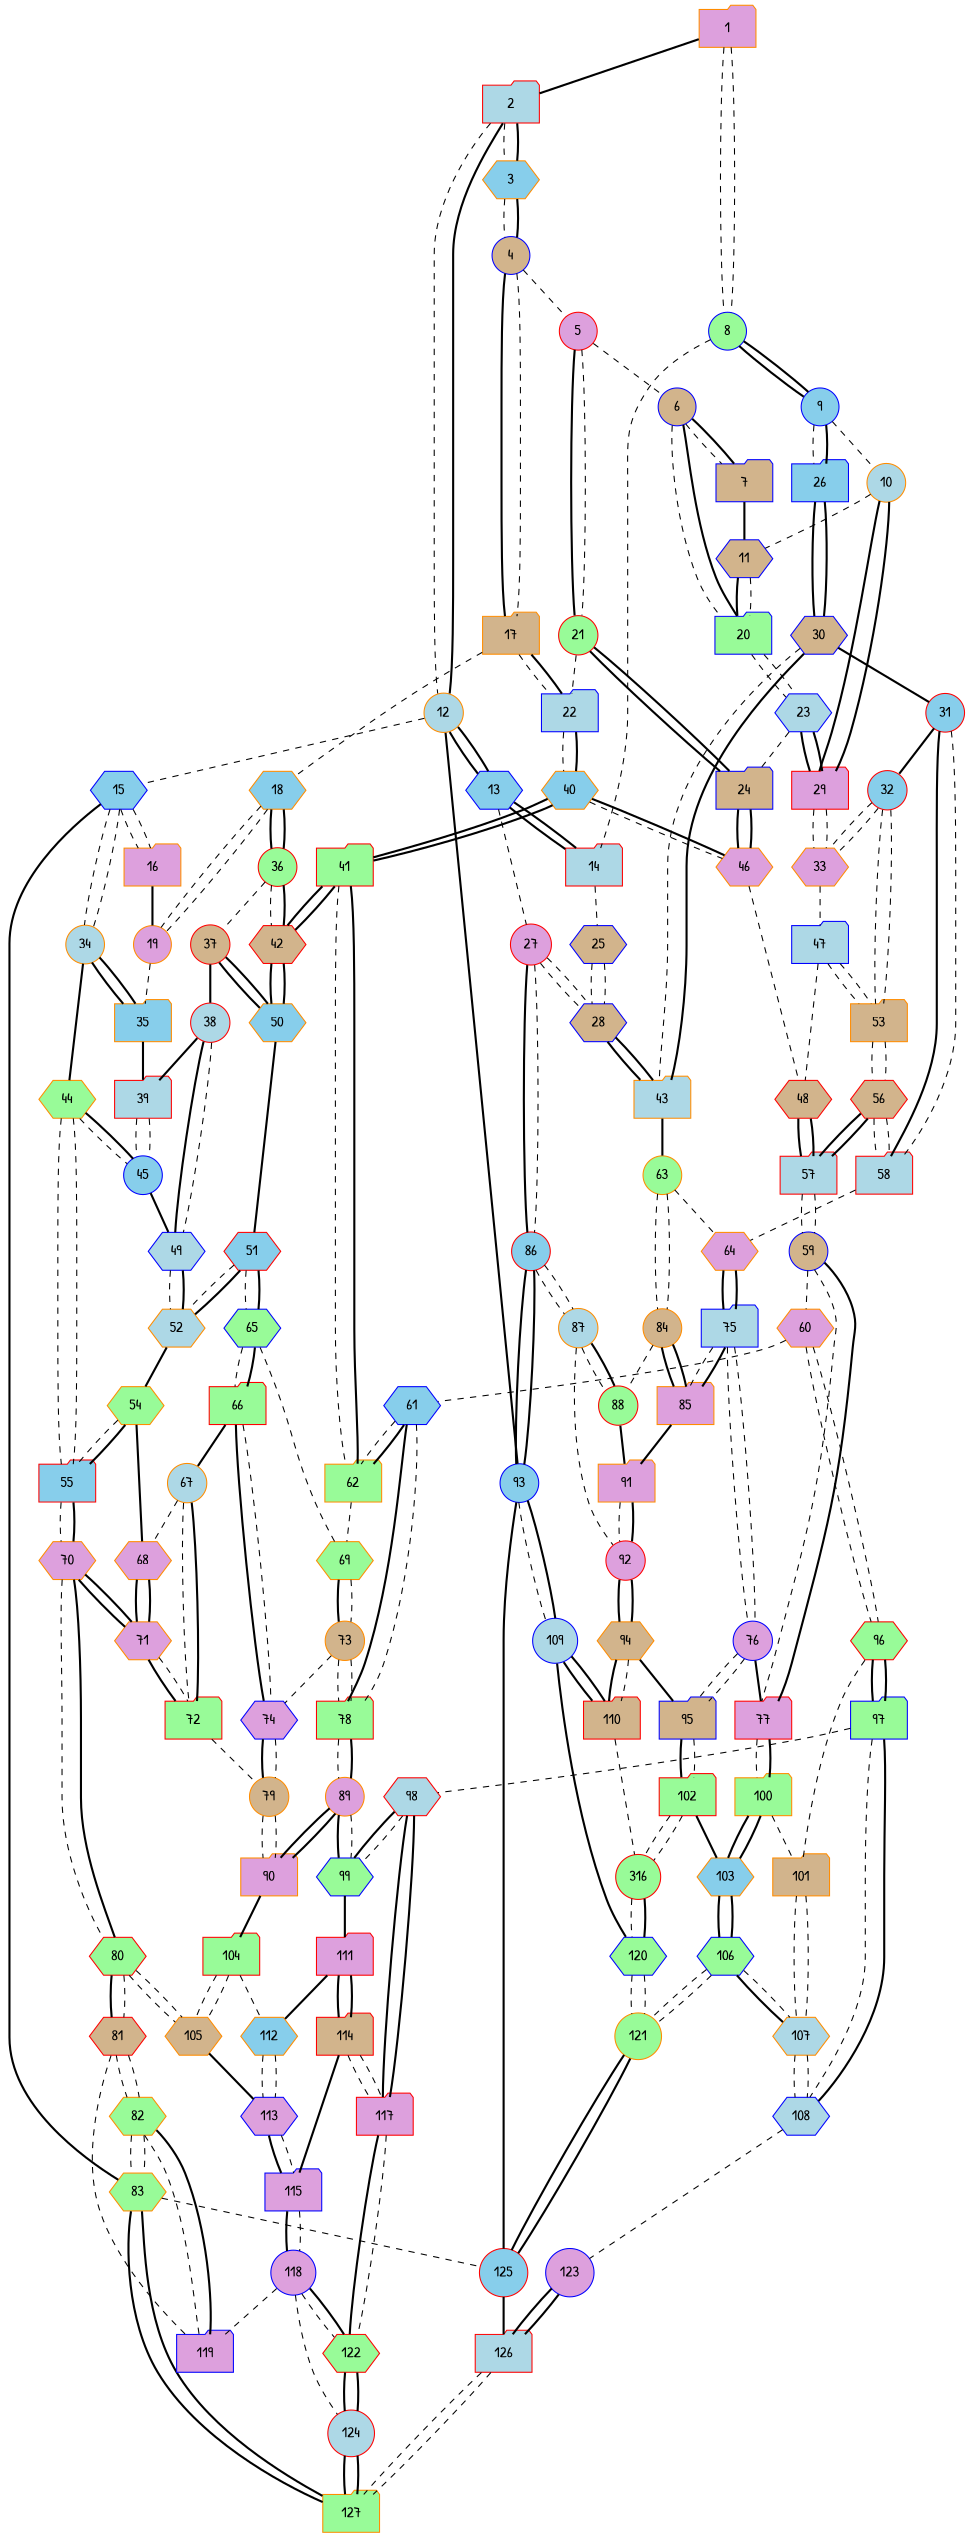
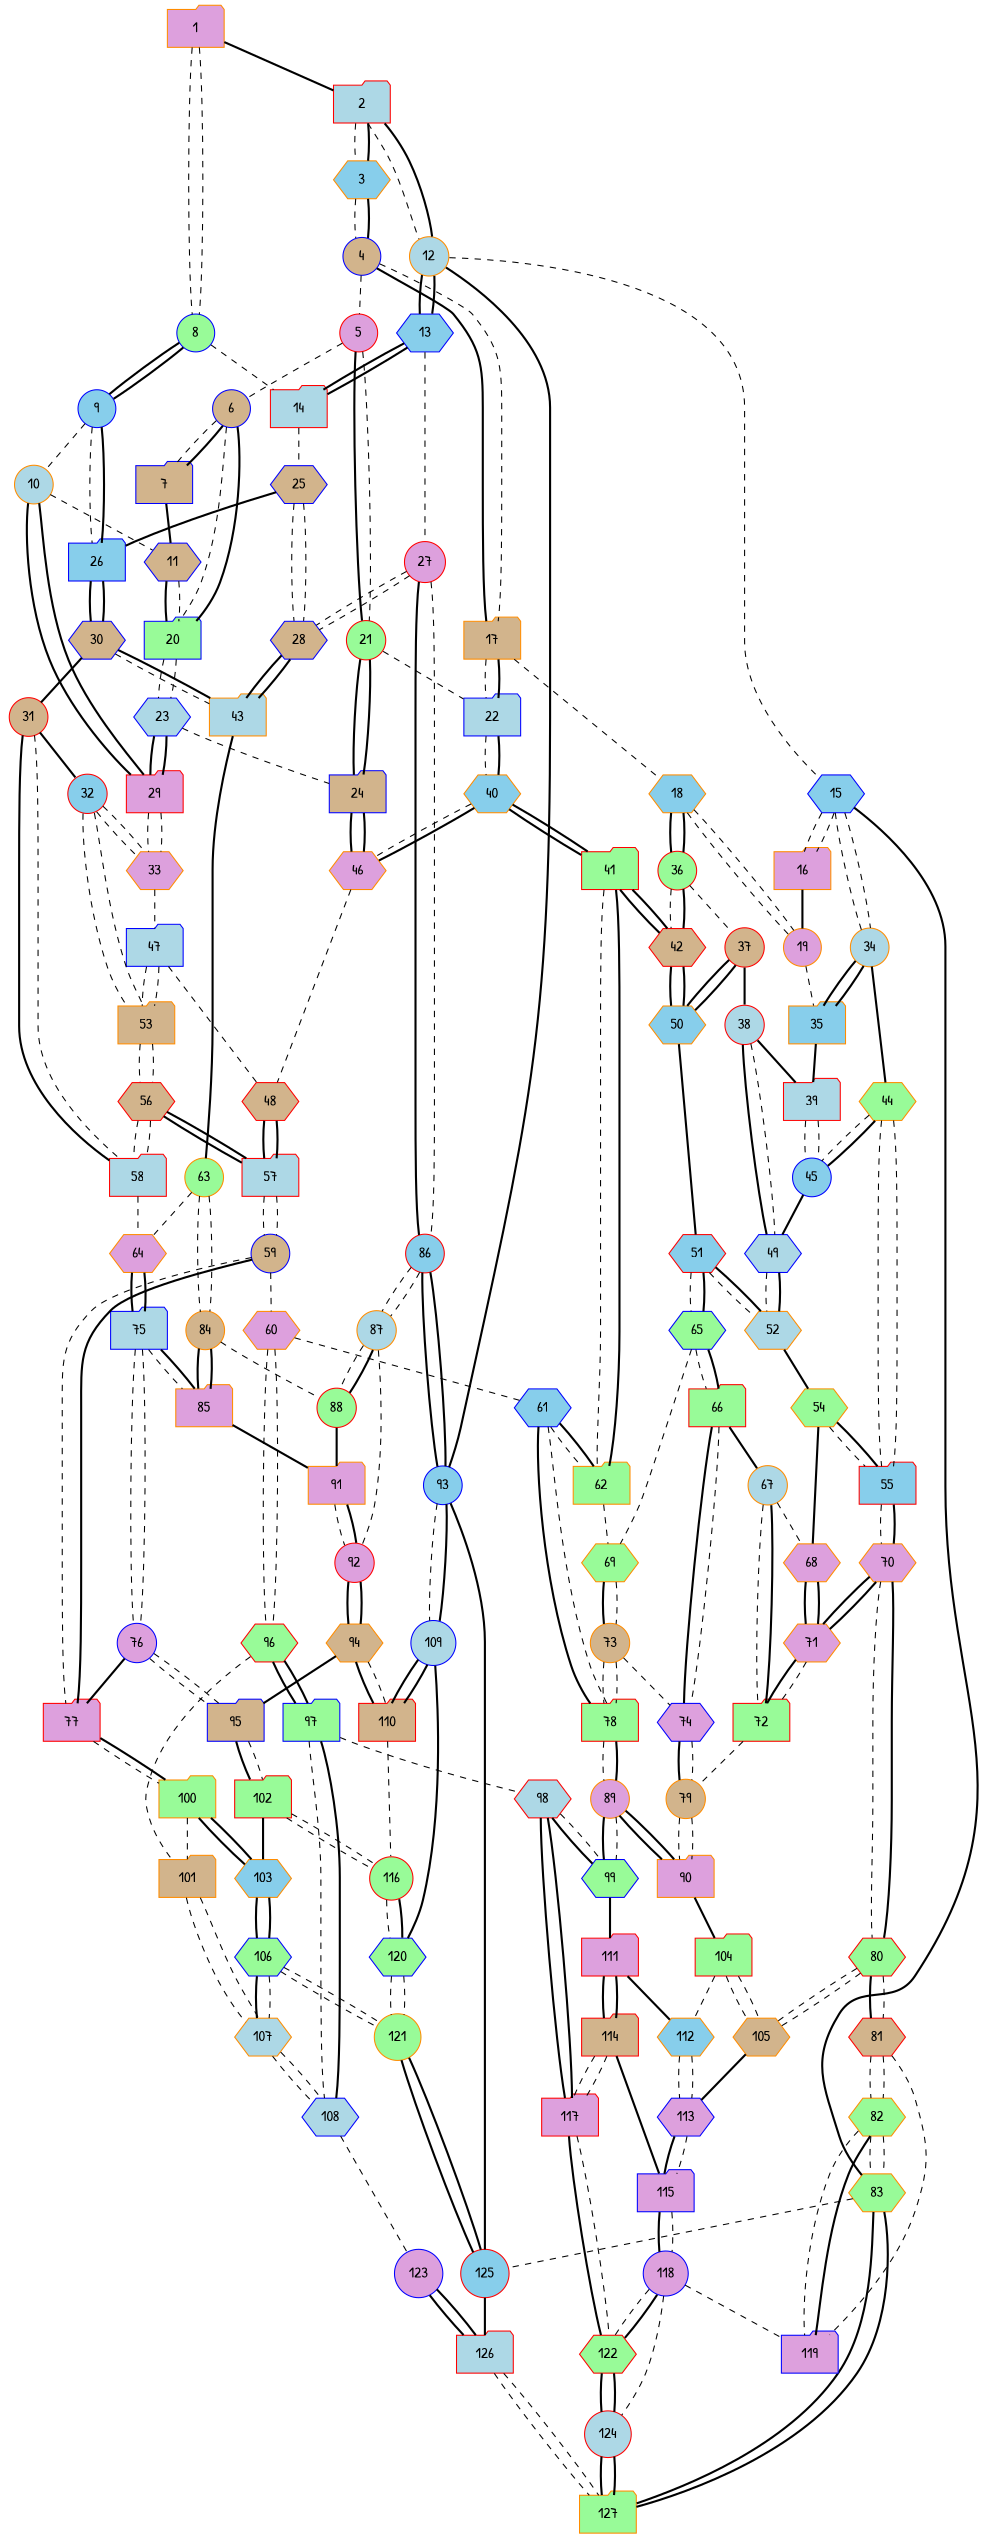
none -> (200, 517)
(945, 713) -> (29, 717)
(638, 1877) -> (391, 1878)
